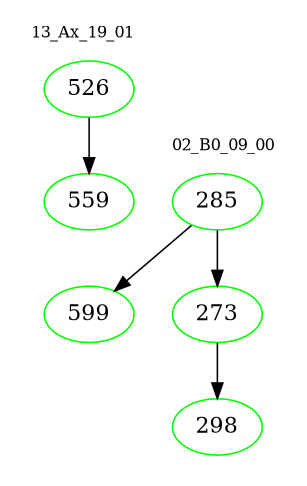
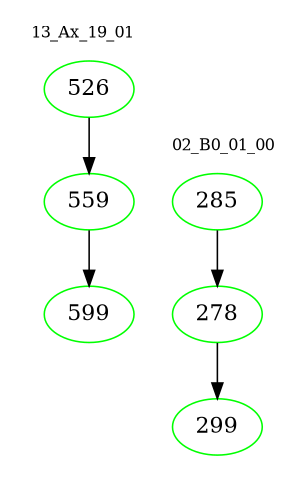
(224, 146) -> (224, 146)
(170, 243) -> (89, 250)
(217, 314) -> (217, 314)
(217, 427) -> (217, 427)
